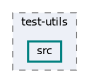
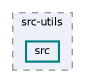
(45, 23) -> (42, 23)
